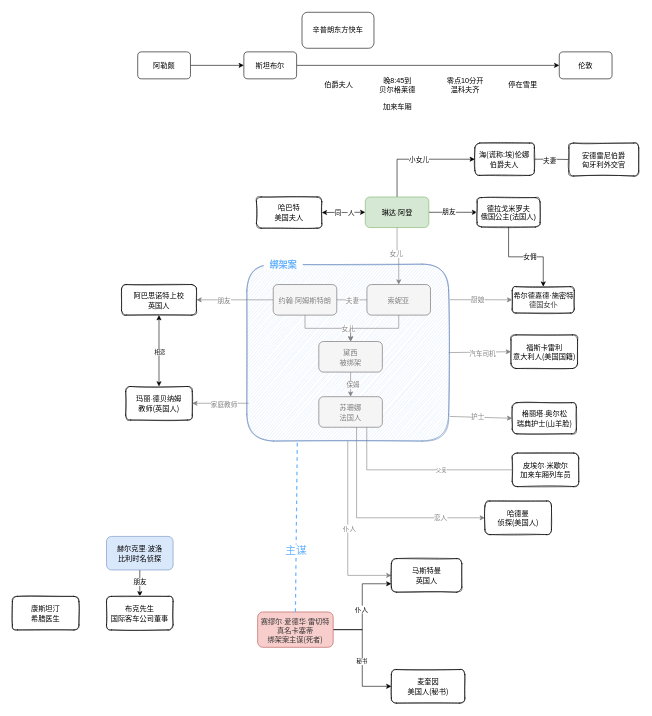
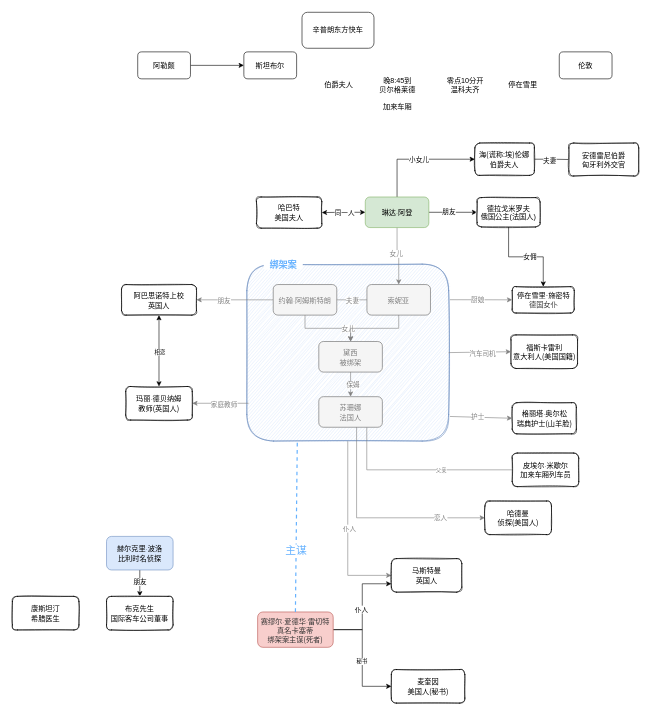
(426, 65) -> none
(544, 300) -> (544, 300)
